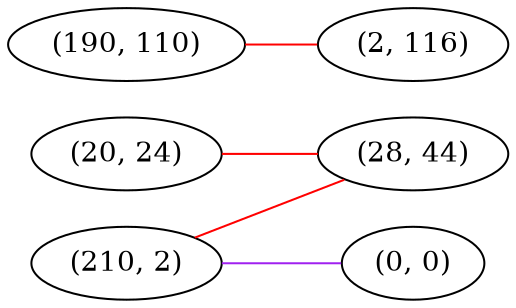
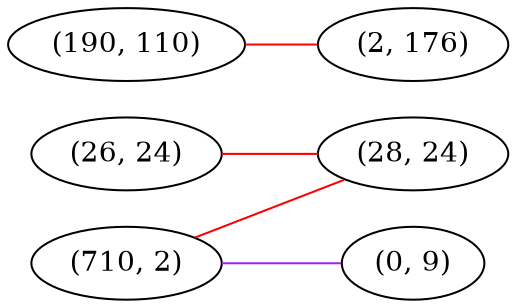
(413, 45) -> (413, 45)
(127, 154) -> (127, 154)
(413, 154) -> (413, 154)
(127, 263) -> (127, 263)
(413, 263) -> (413, 263)
